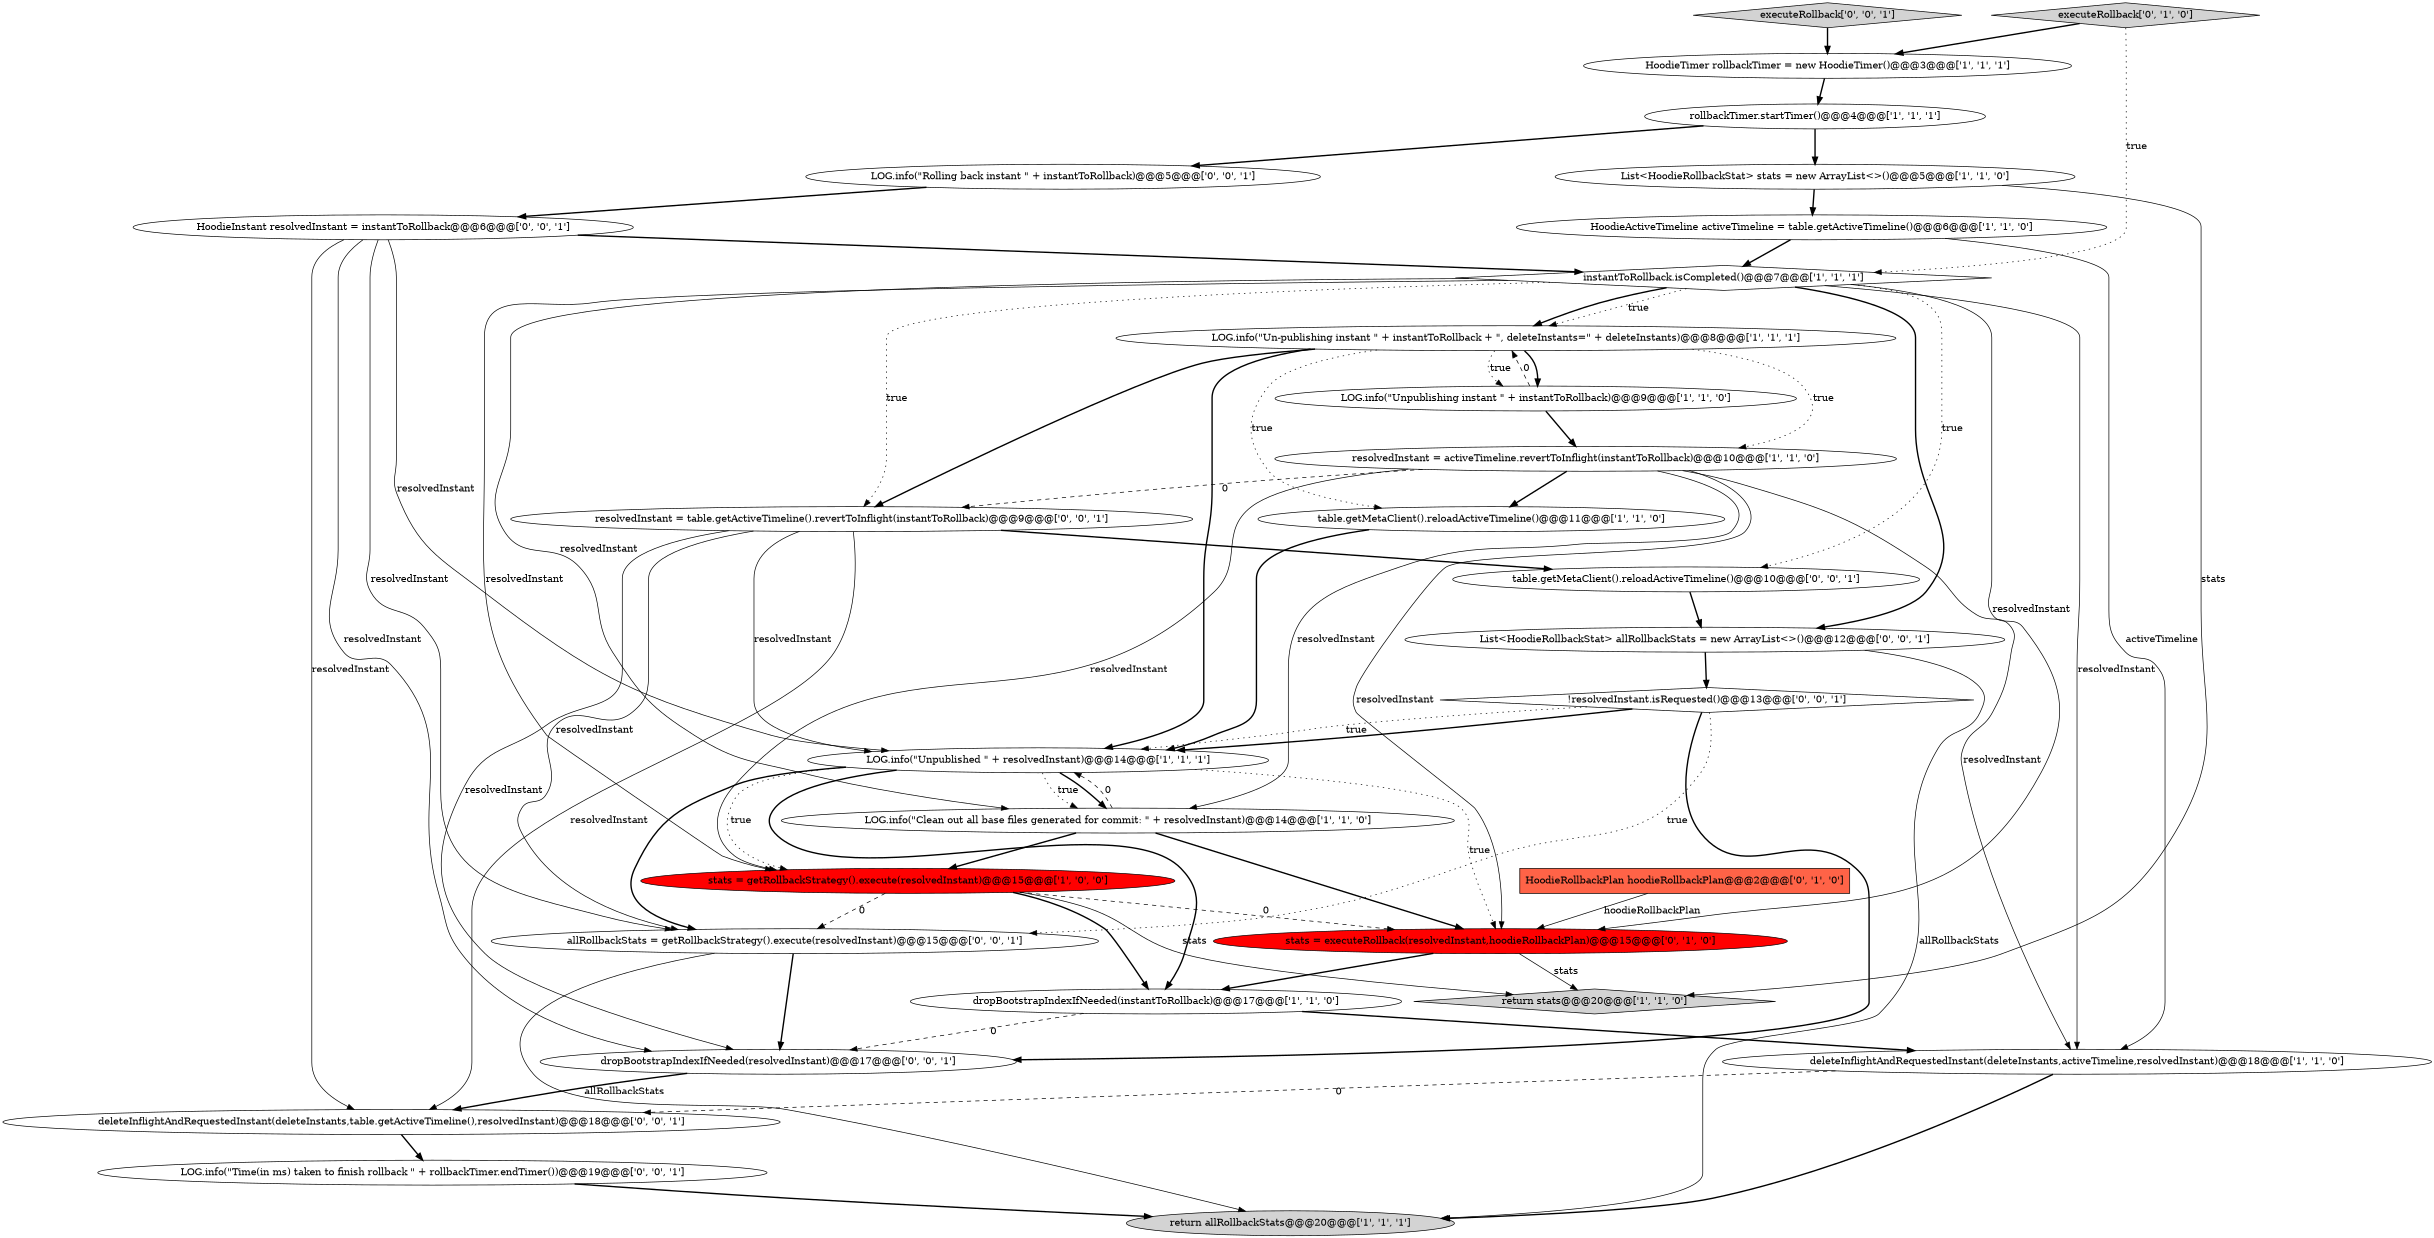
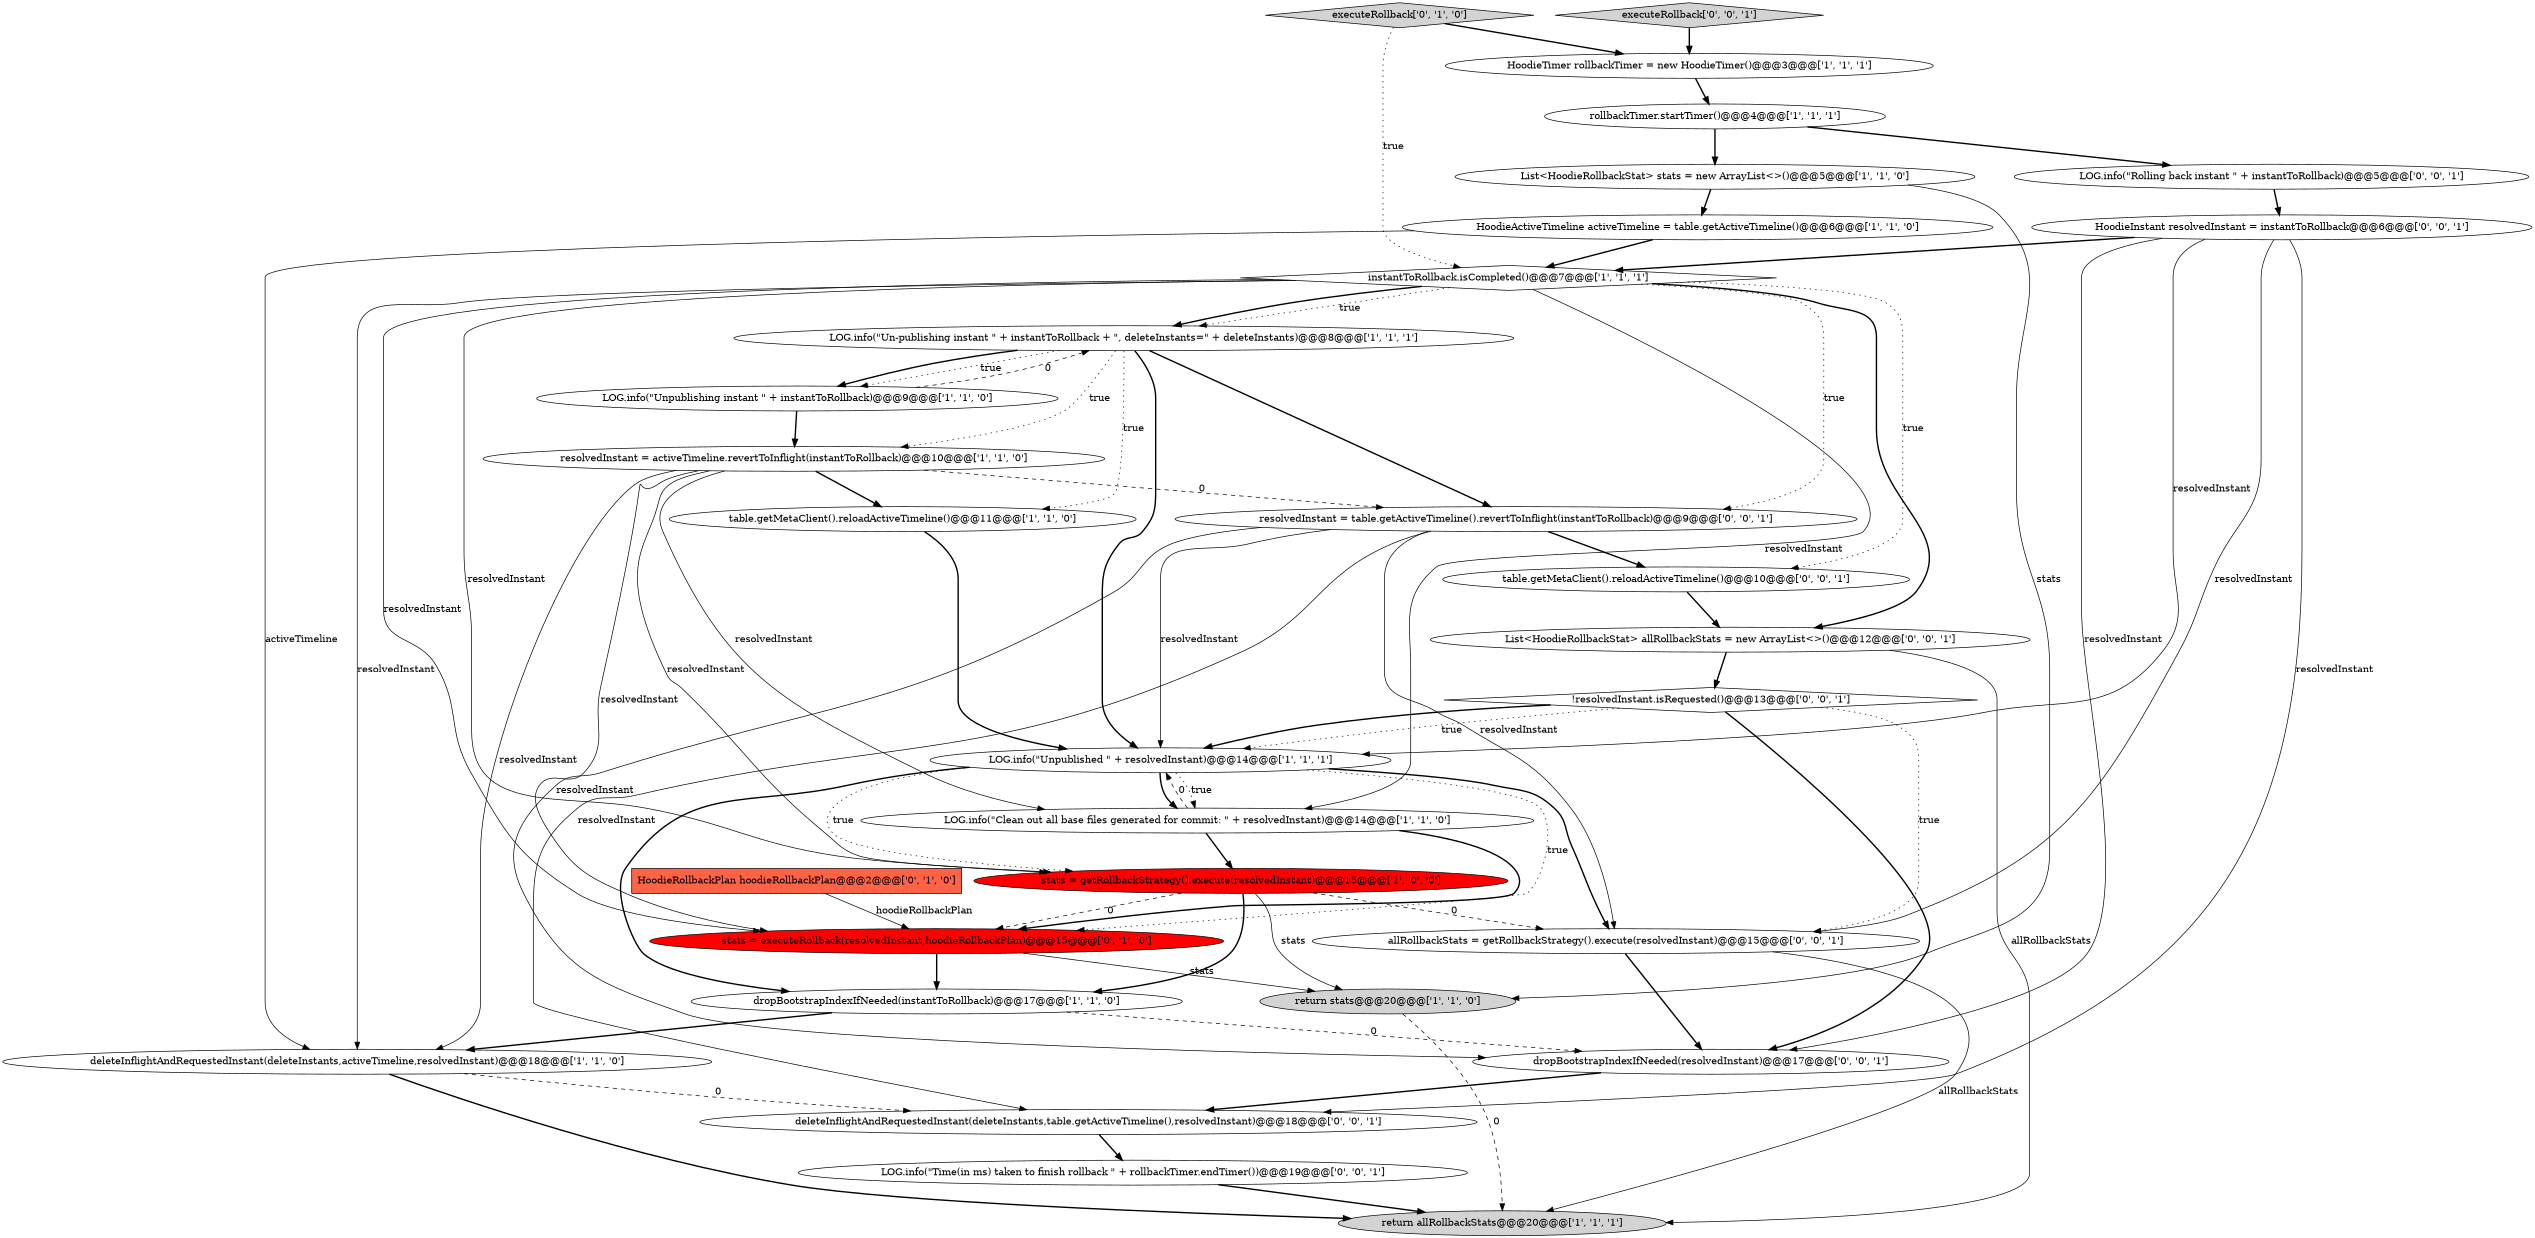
(1595, 1001) -> (1388, 1001)
none -> (1476, 1097)
